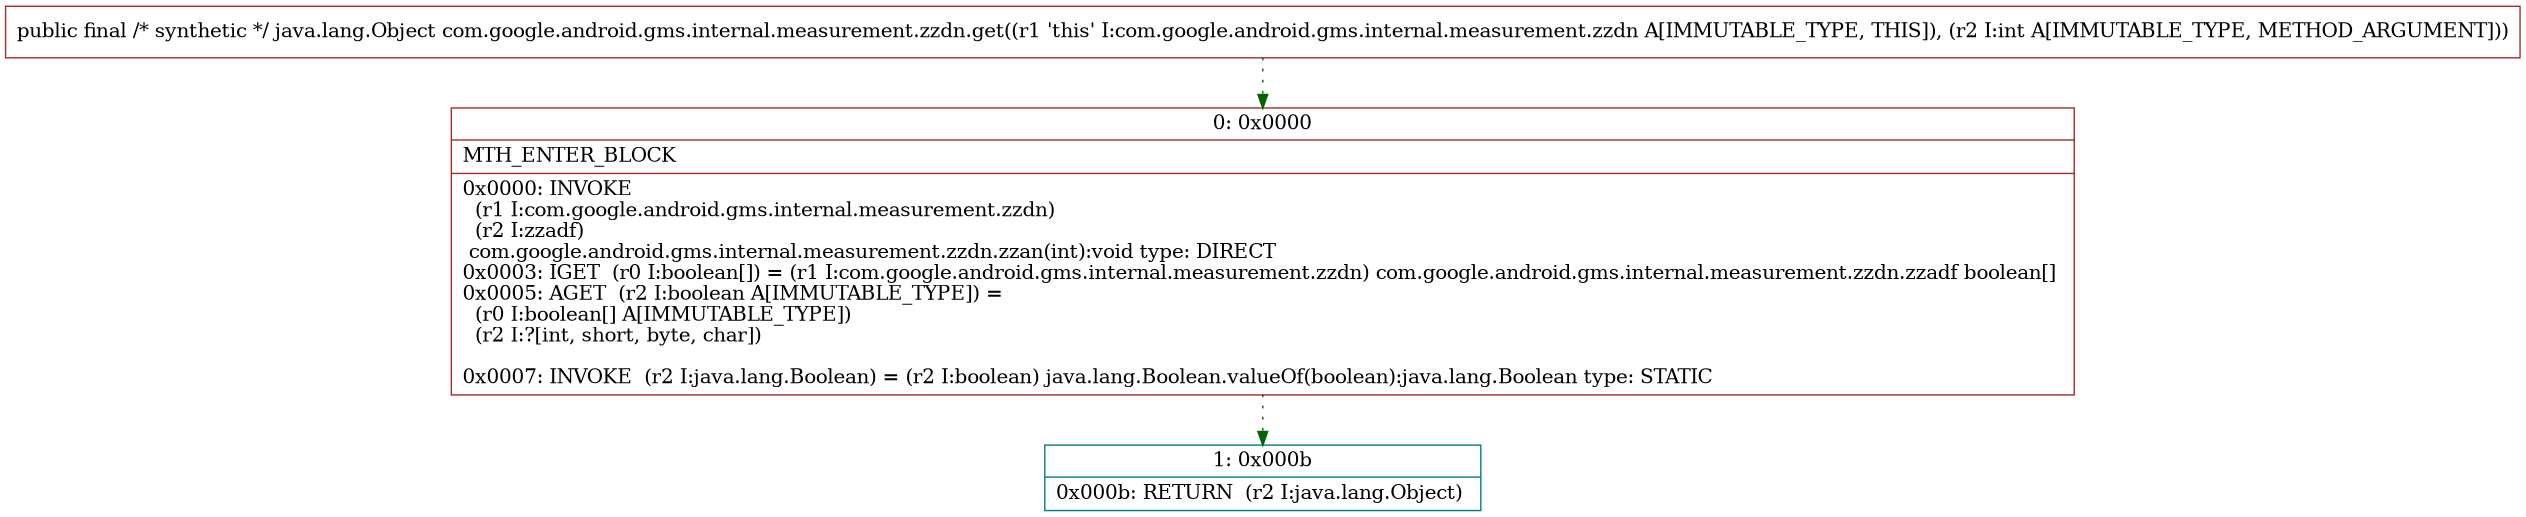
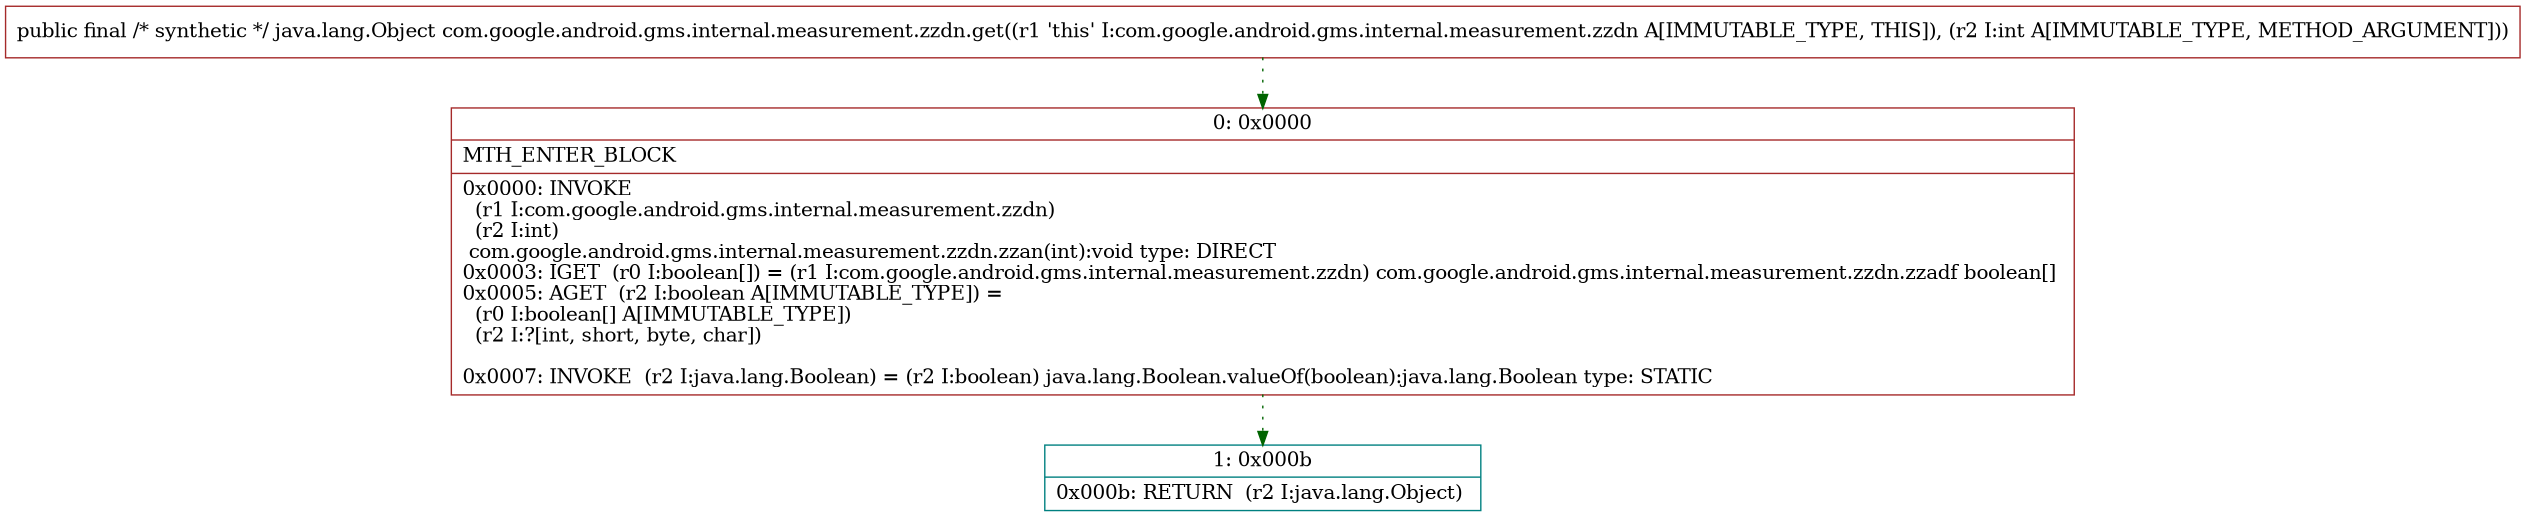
(524, 231) -> (511, 231)
